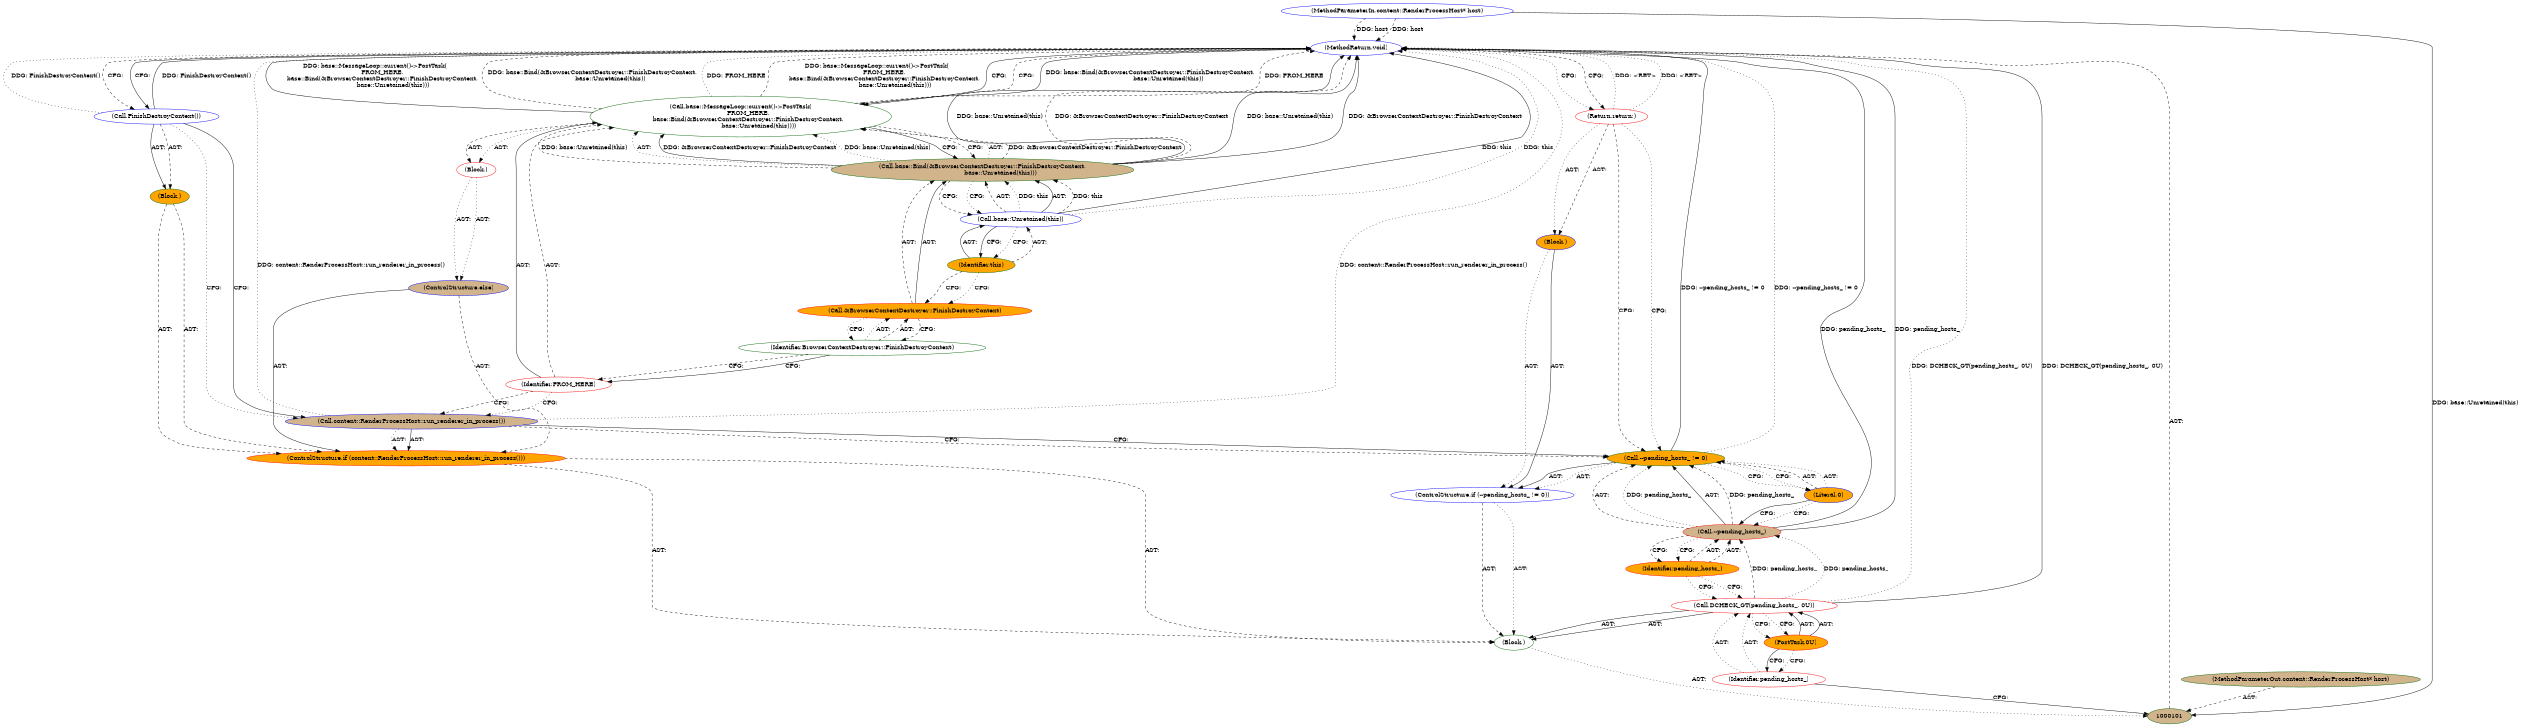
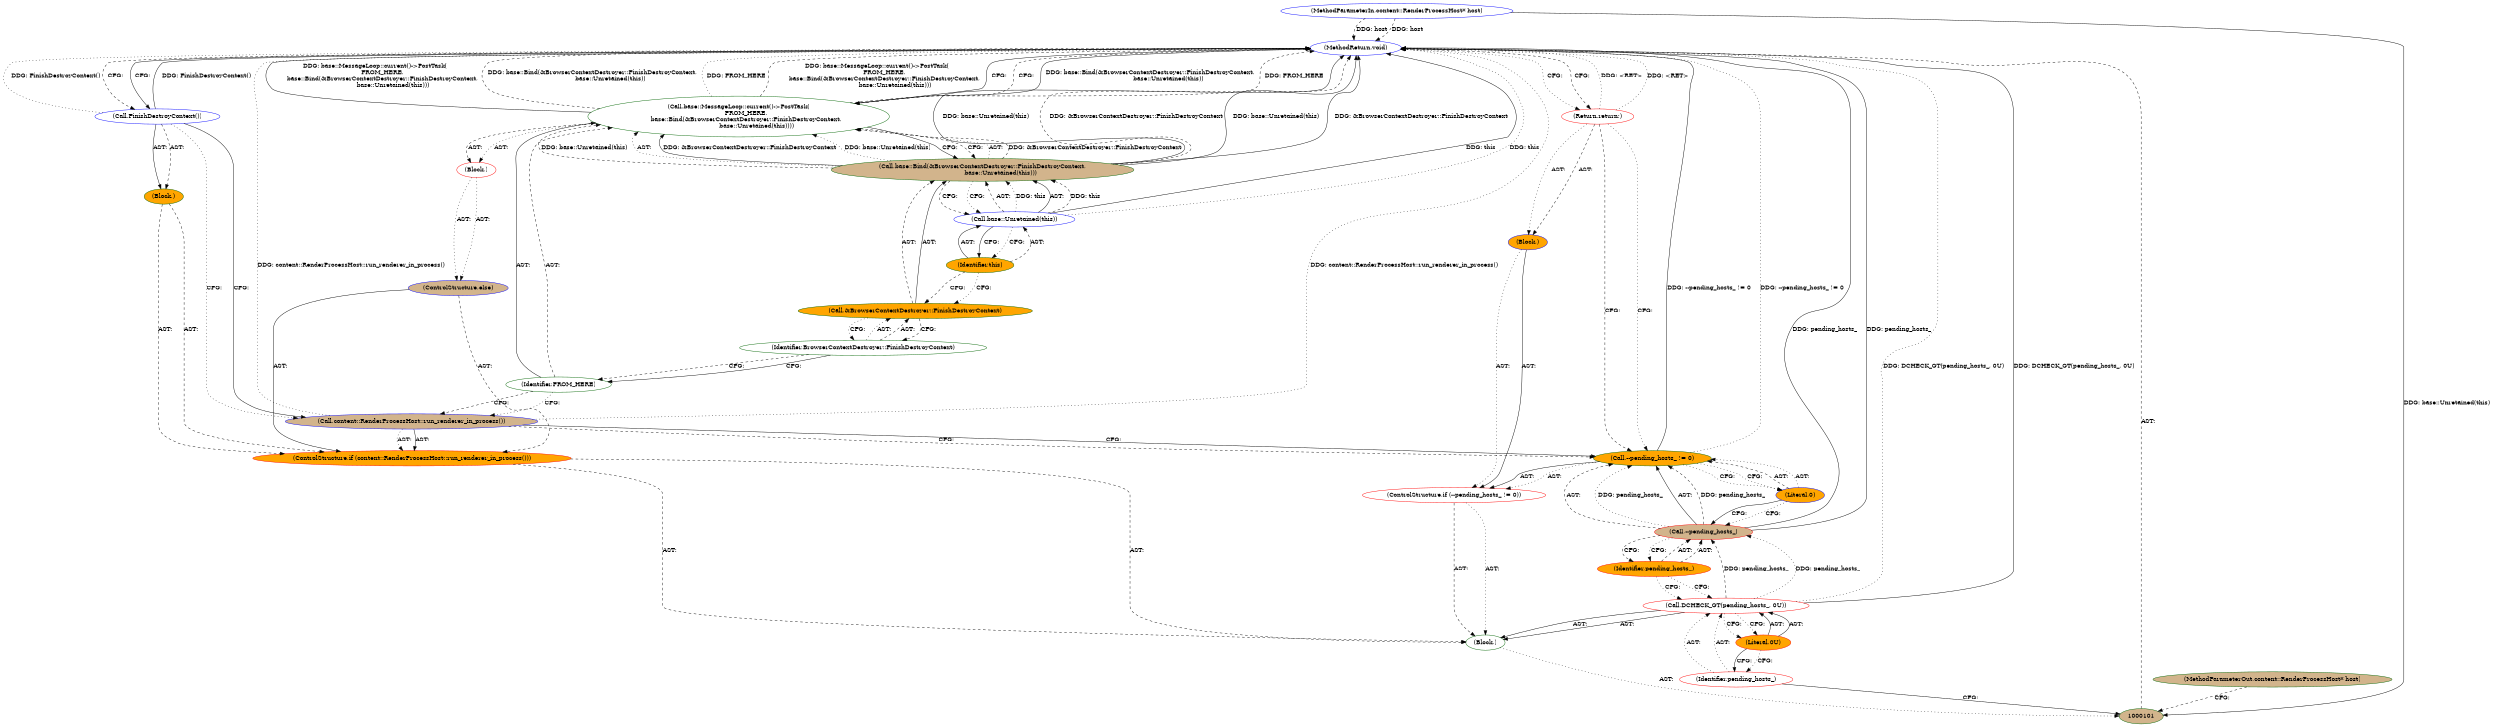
(915, 311) -> (915, 311)
(559, 385) -> (559, 385)
(1482, 495) -> (1454, 495)
(1796, 643) -> (1763, 643)
(2251, 698) -> (2223, 698)
